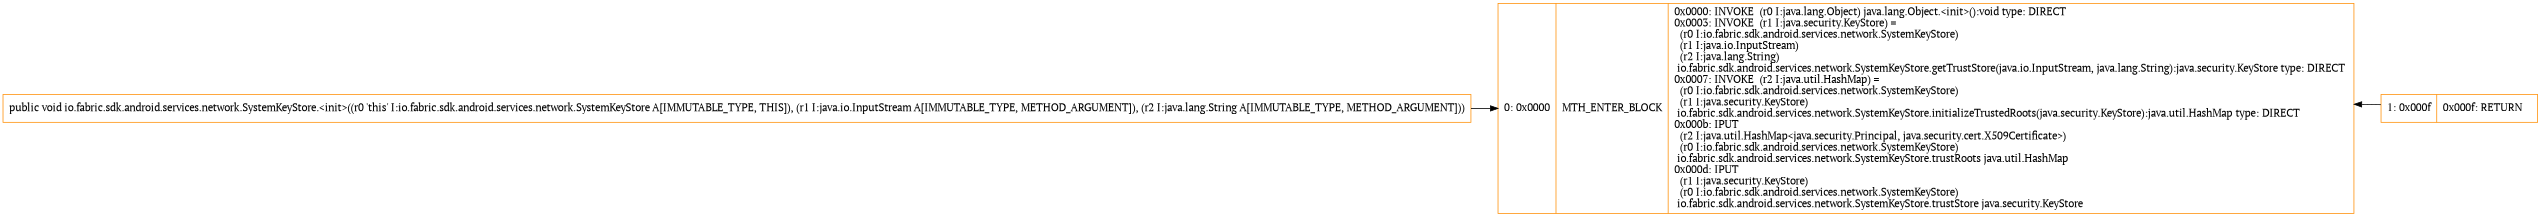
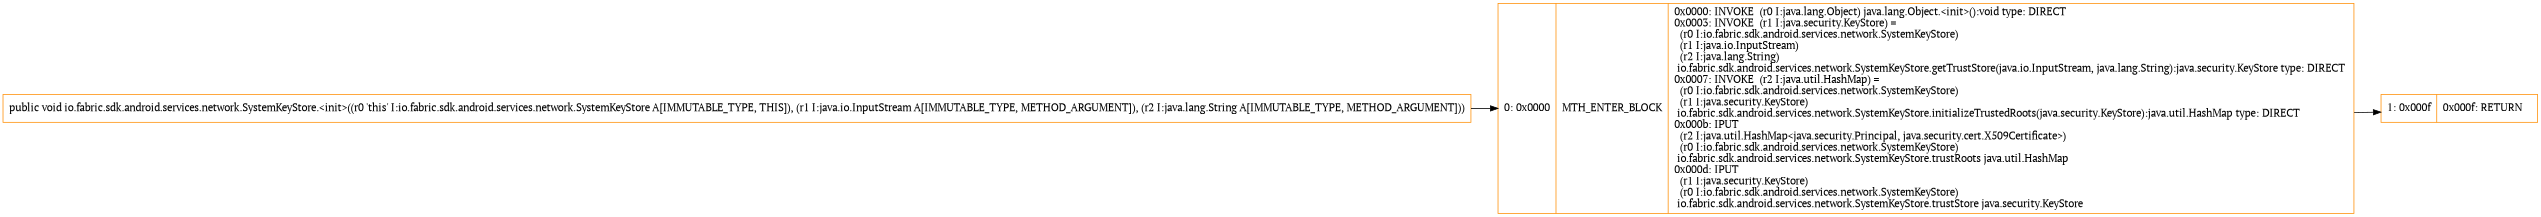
(2371, 105) -> (2364, 112)
